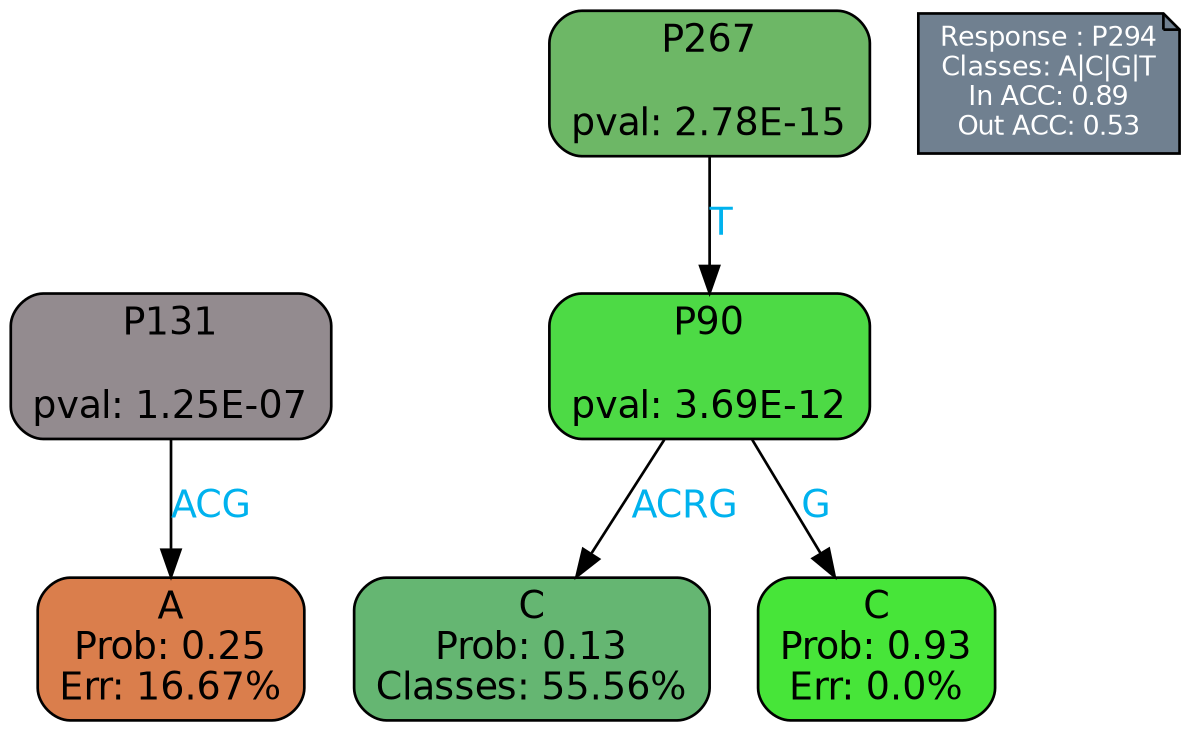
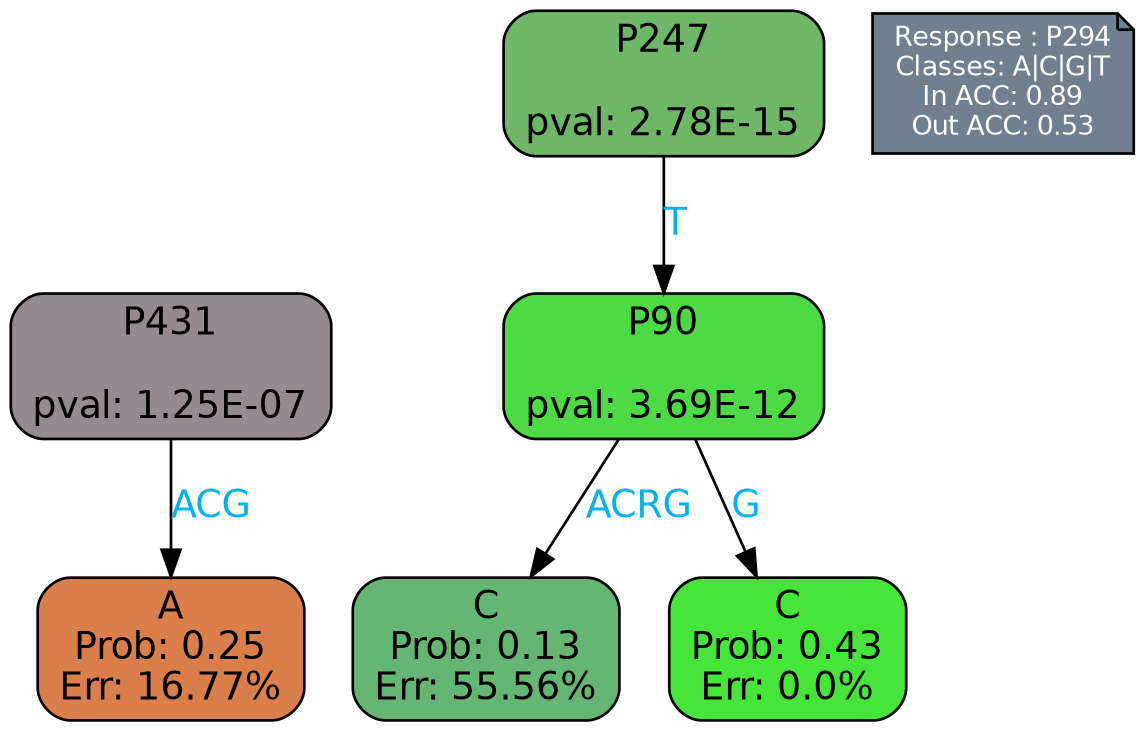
(710, 83) -> (664, 83)
(171, 366) -> (171, 366)
(171, 649) -> (171, 649)
(532, 649) -> (486, 649)
(877, 649) -> (788, 649)
